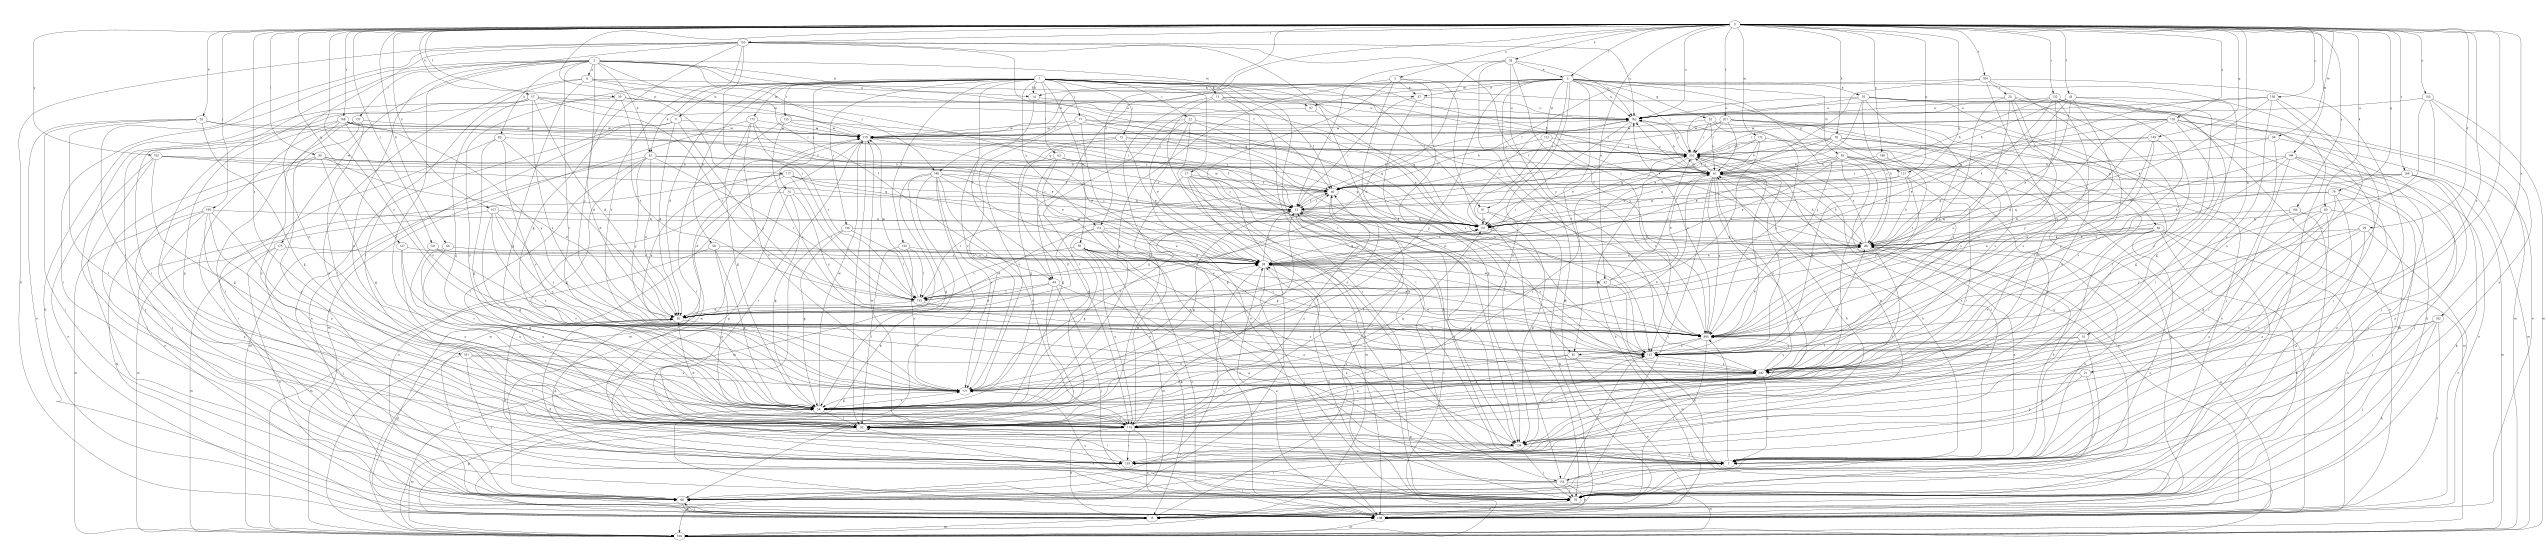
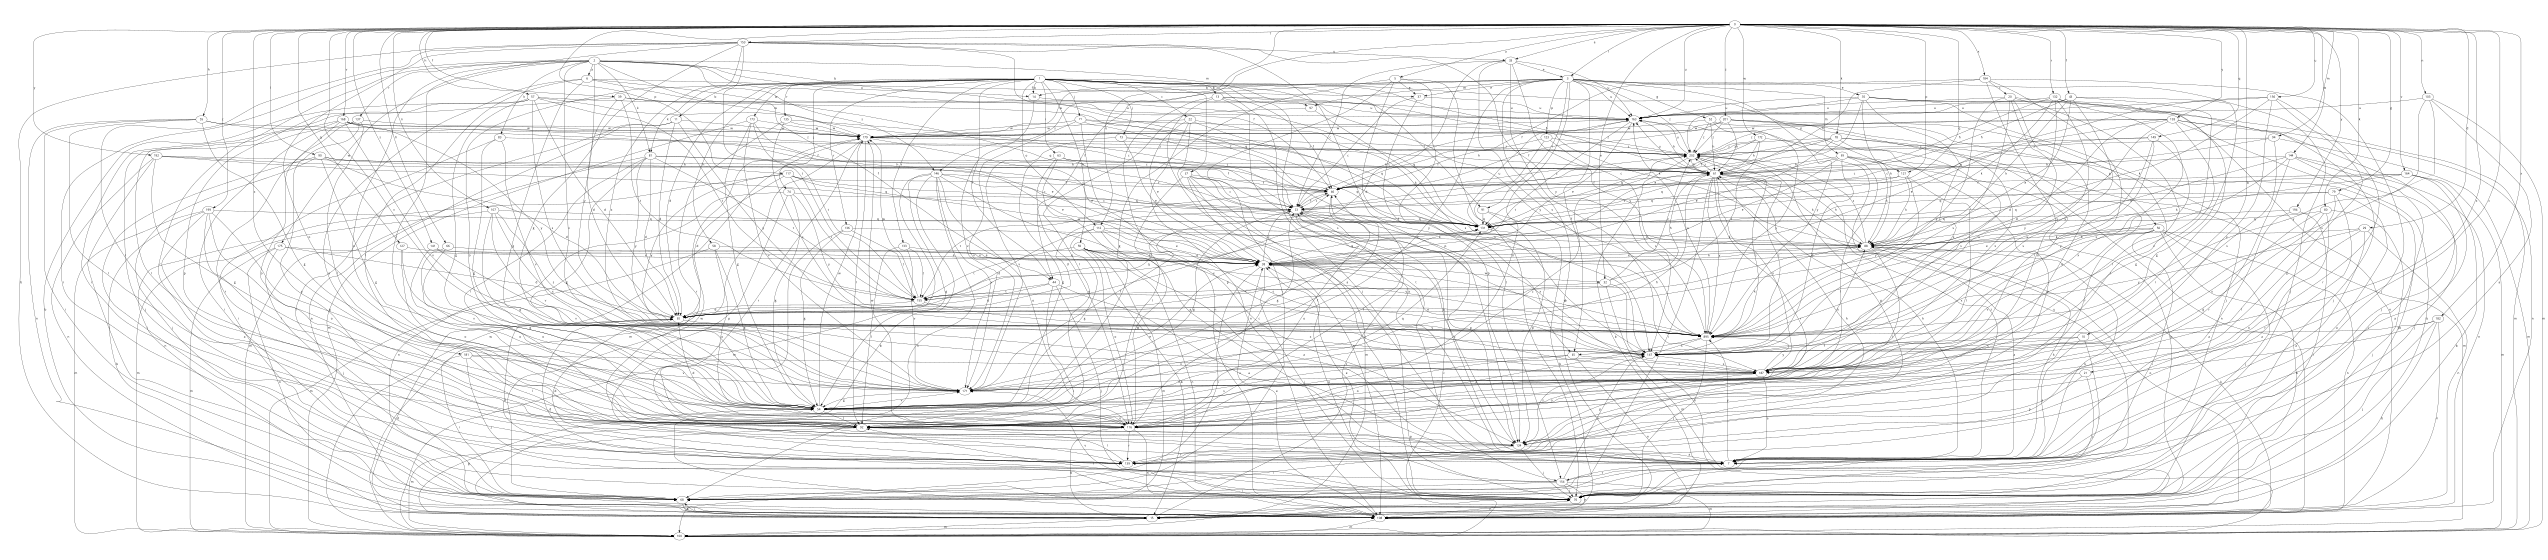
(1214, 44) -> (1145, 47)
(1087, 154) -> none
(1882, 156) -> none
(592, 225) -> (479, 277)
(1031, 317) -> none
